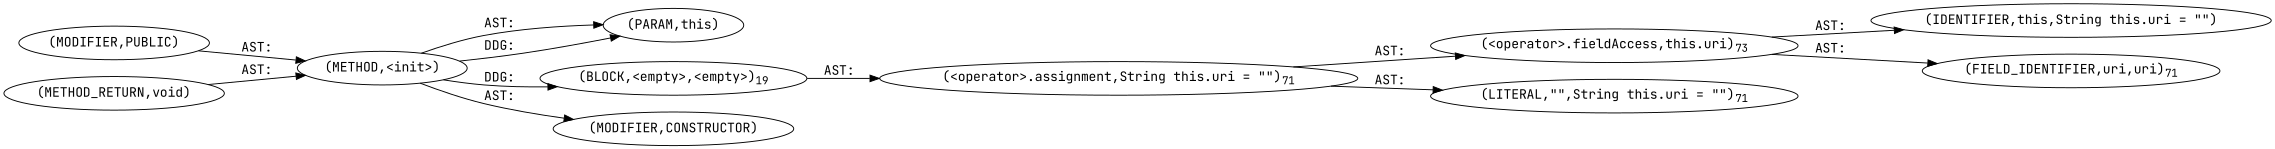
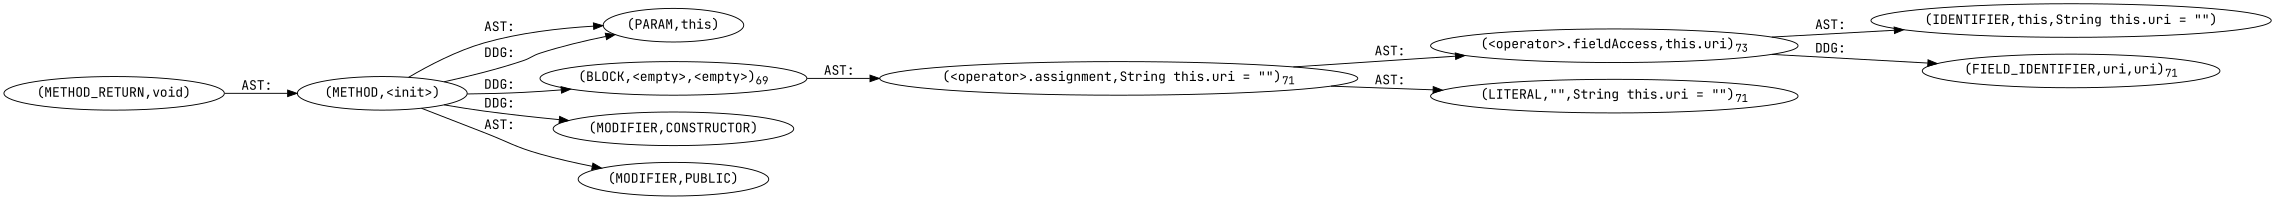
(1835, 49) -> (1835, 49)
(247, 55) -> (506, 141)
(762, 77) -> (762, 77)
(504, 97) -> (504, 104)
